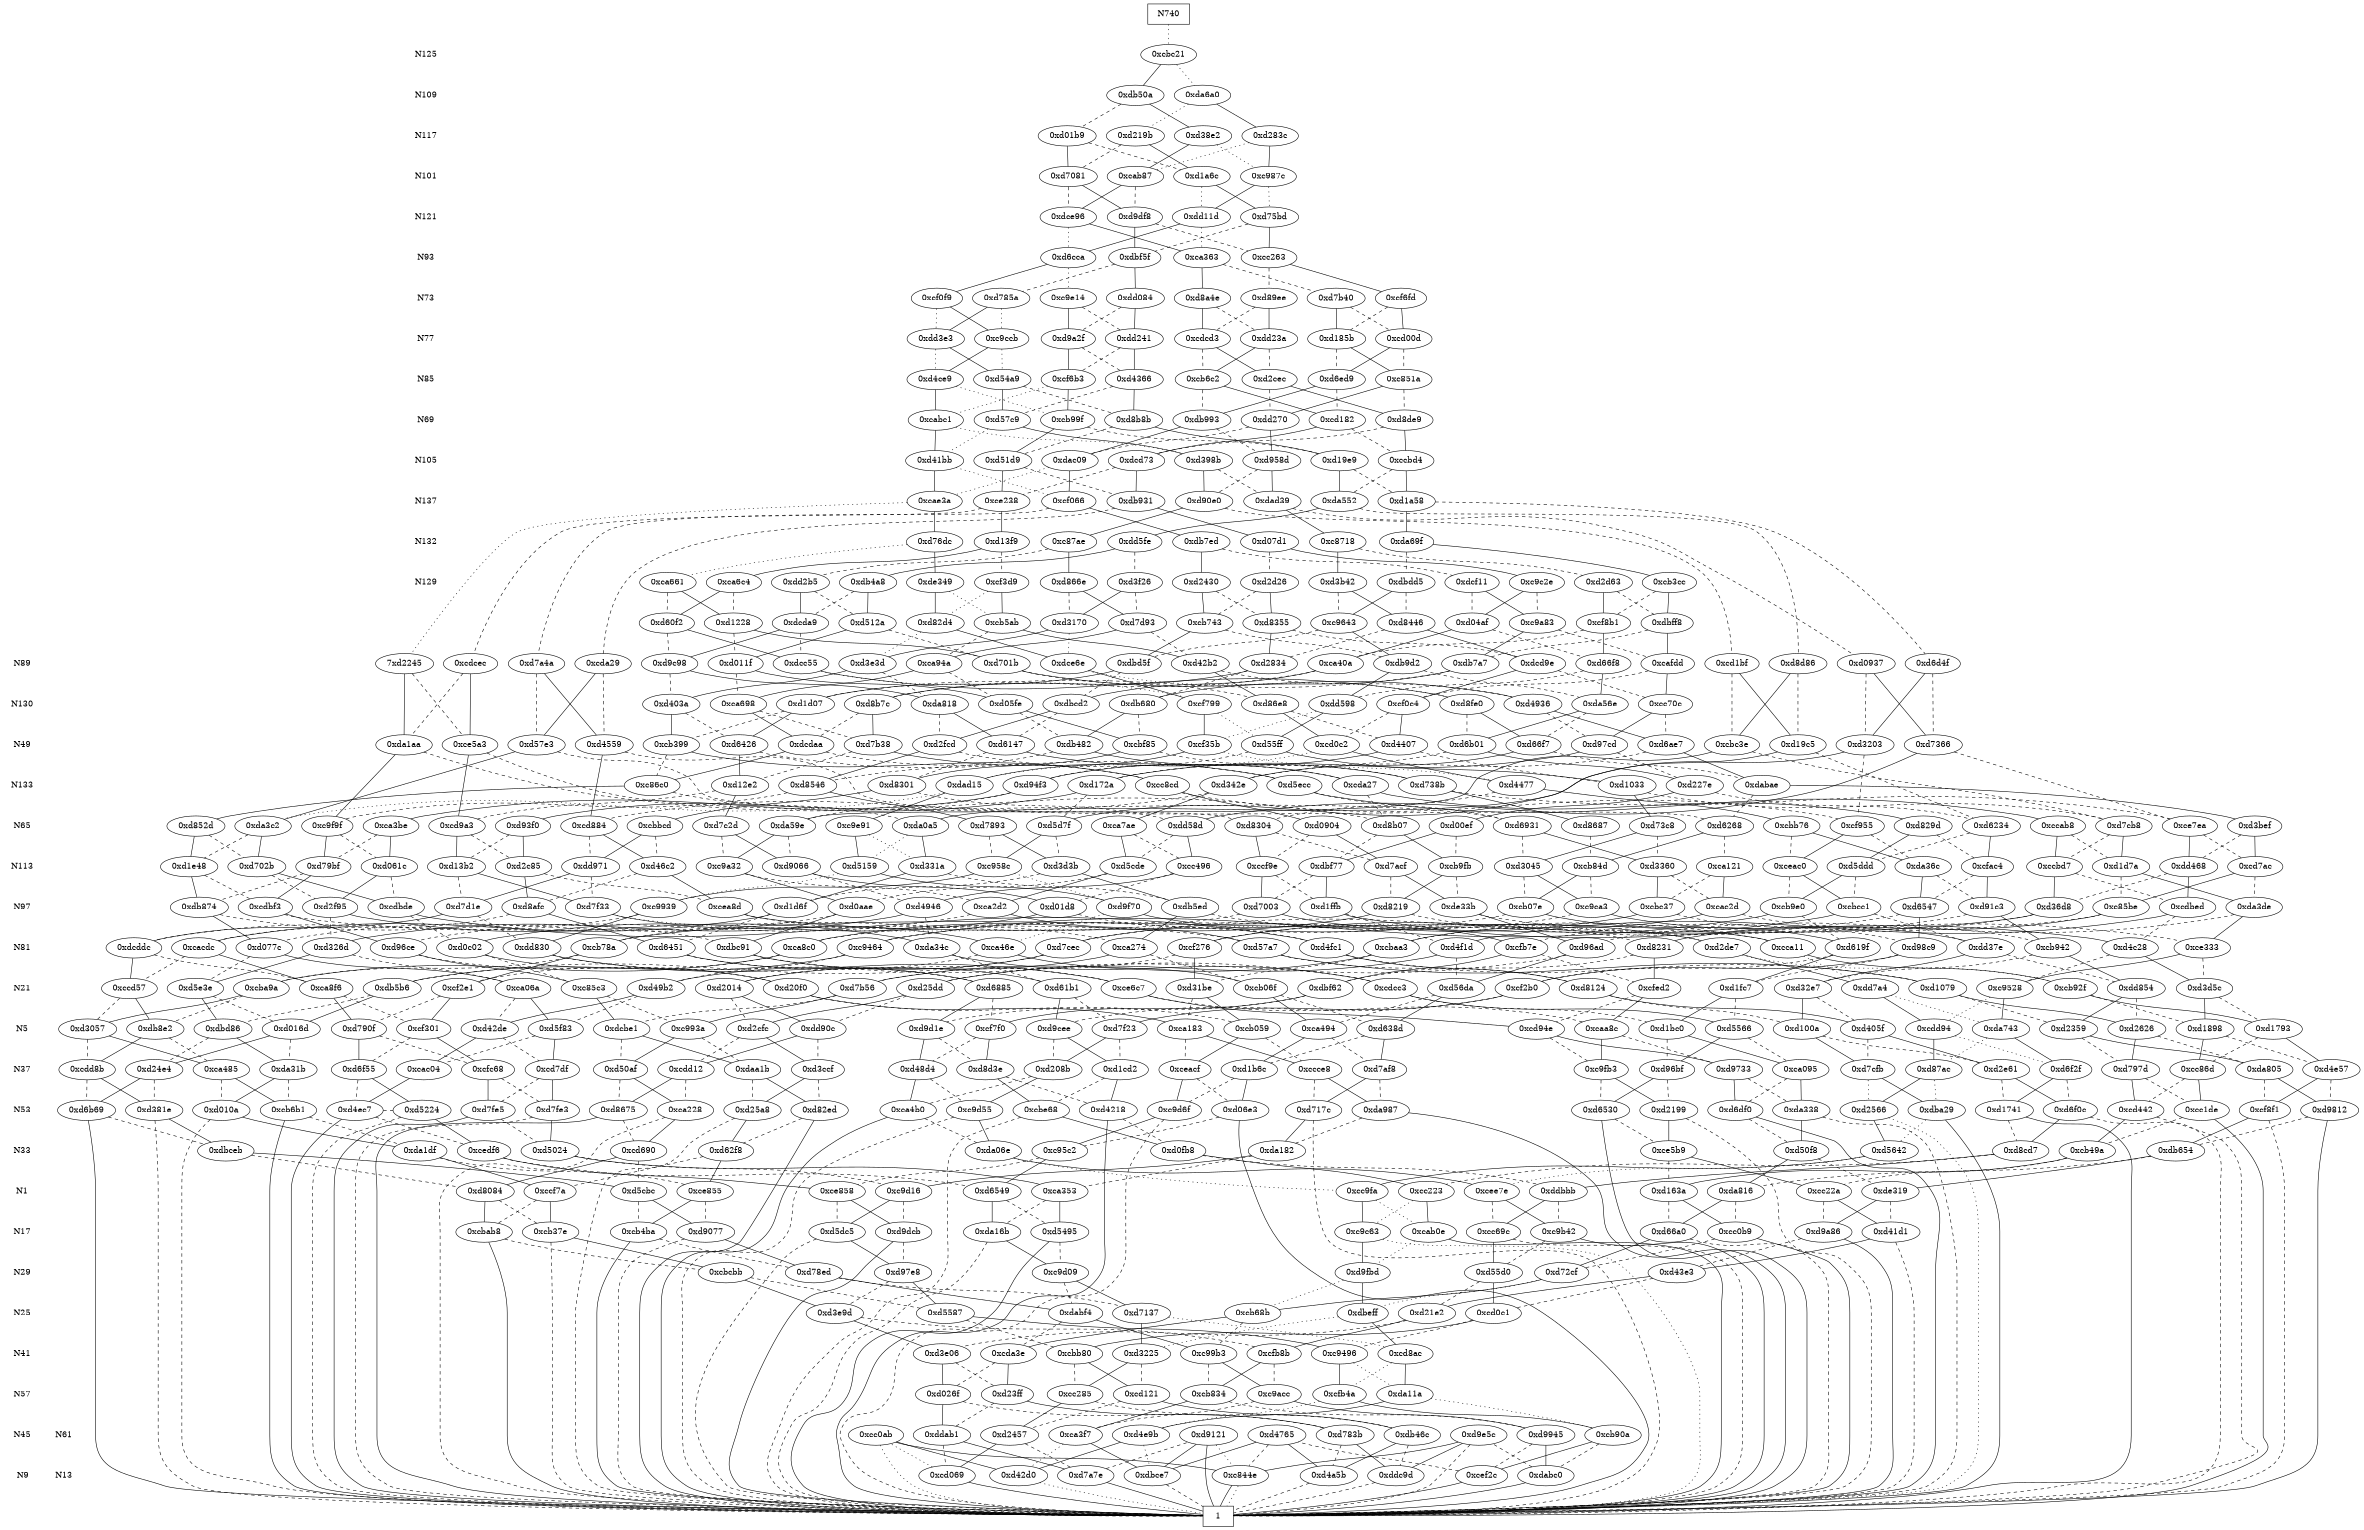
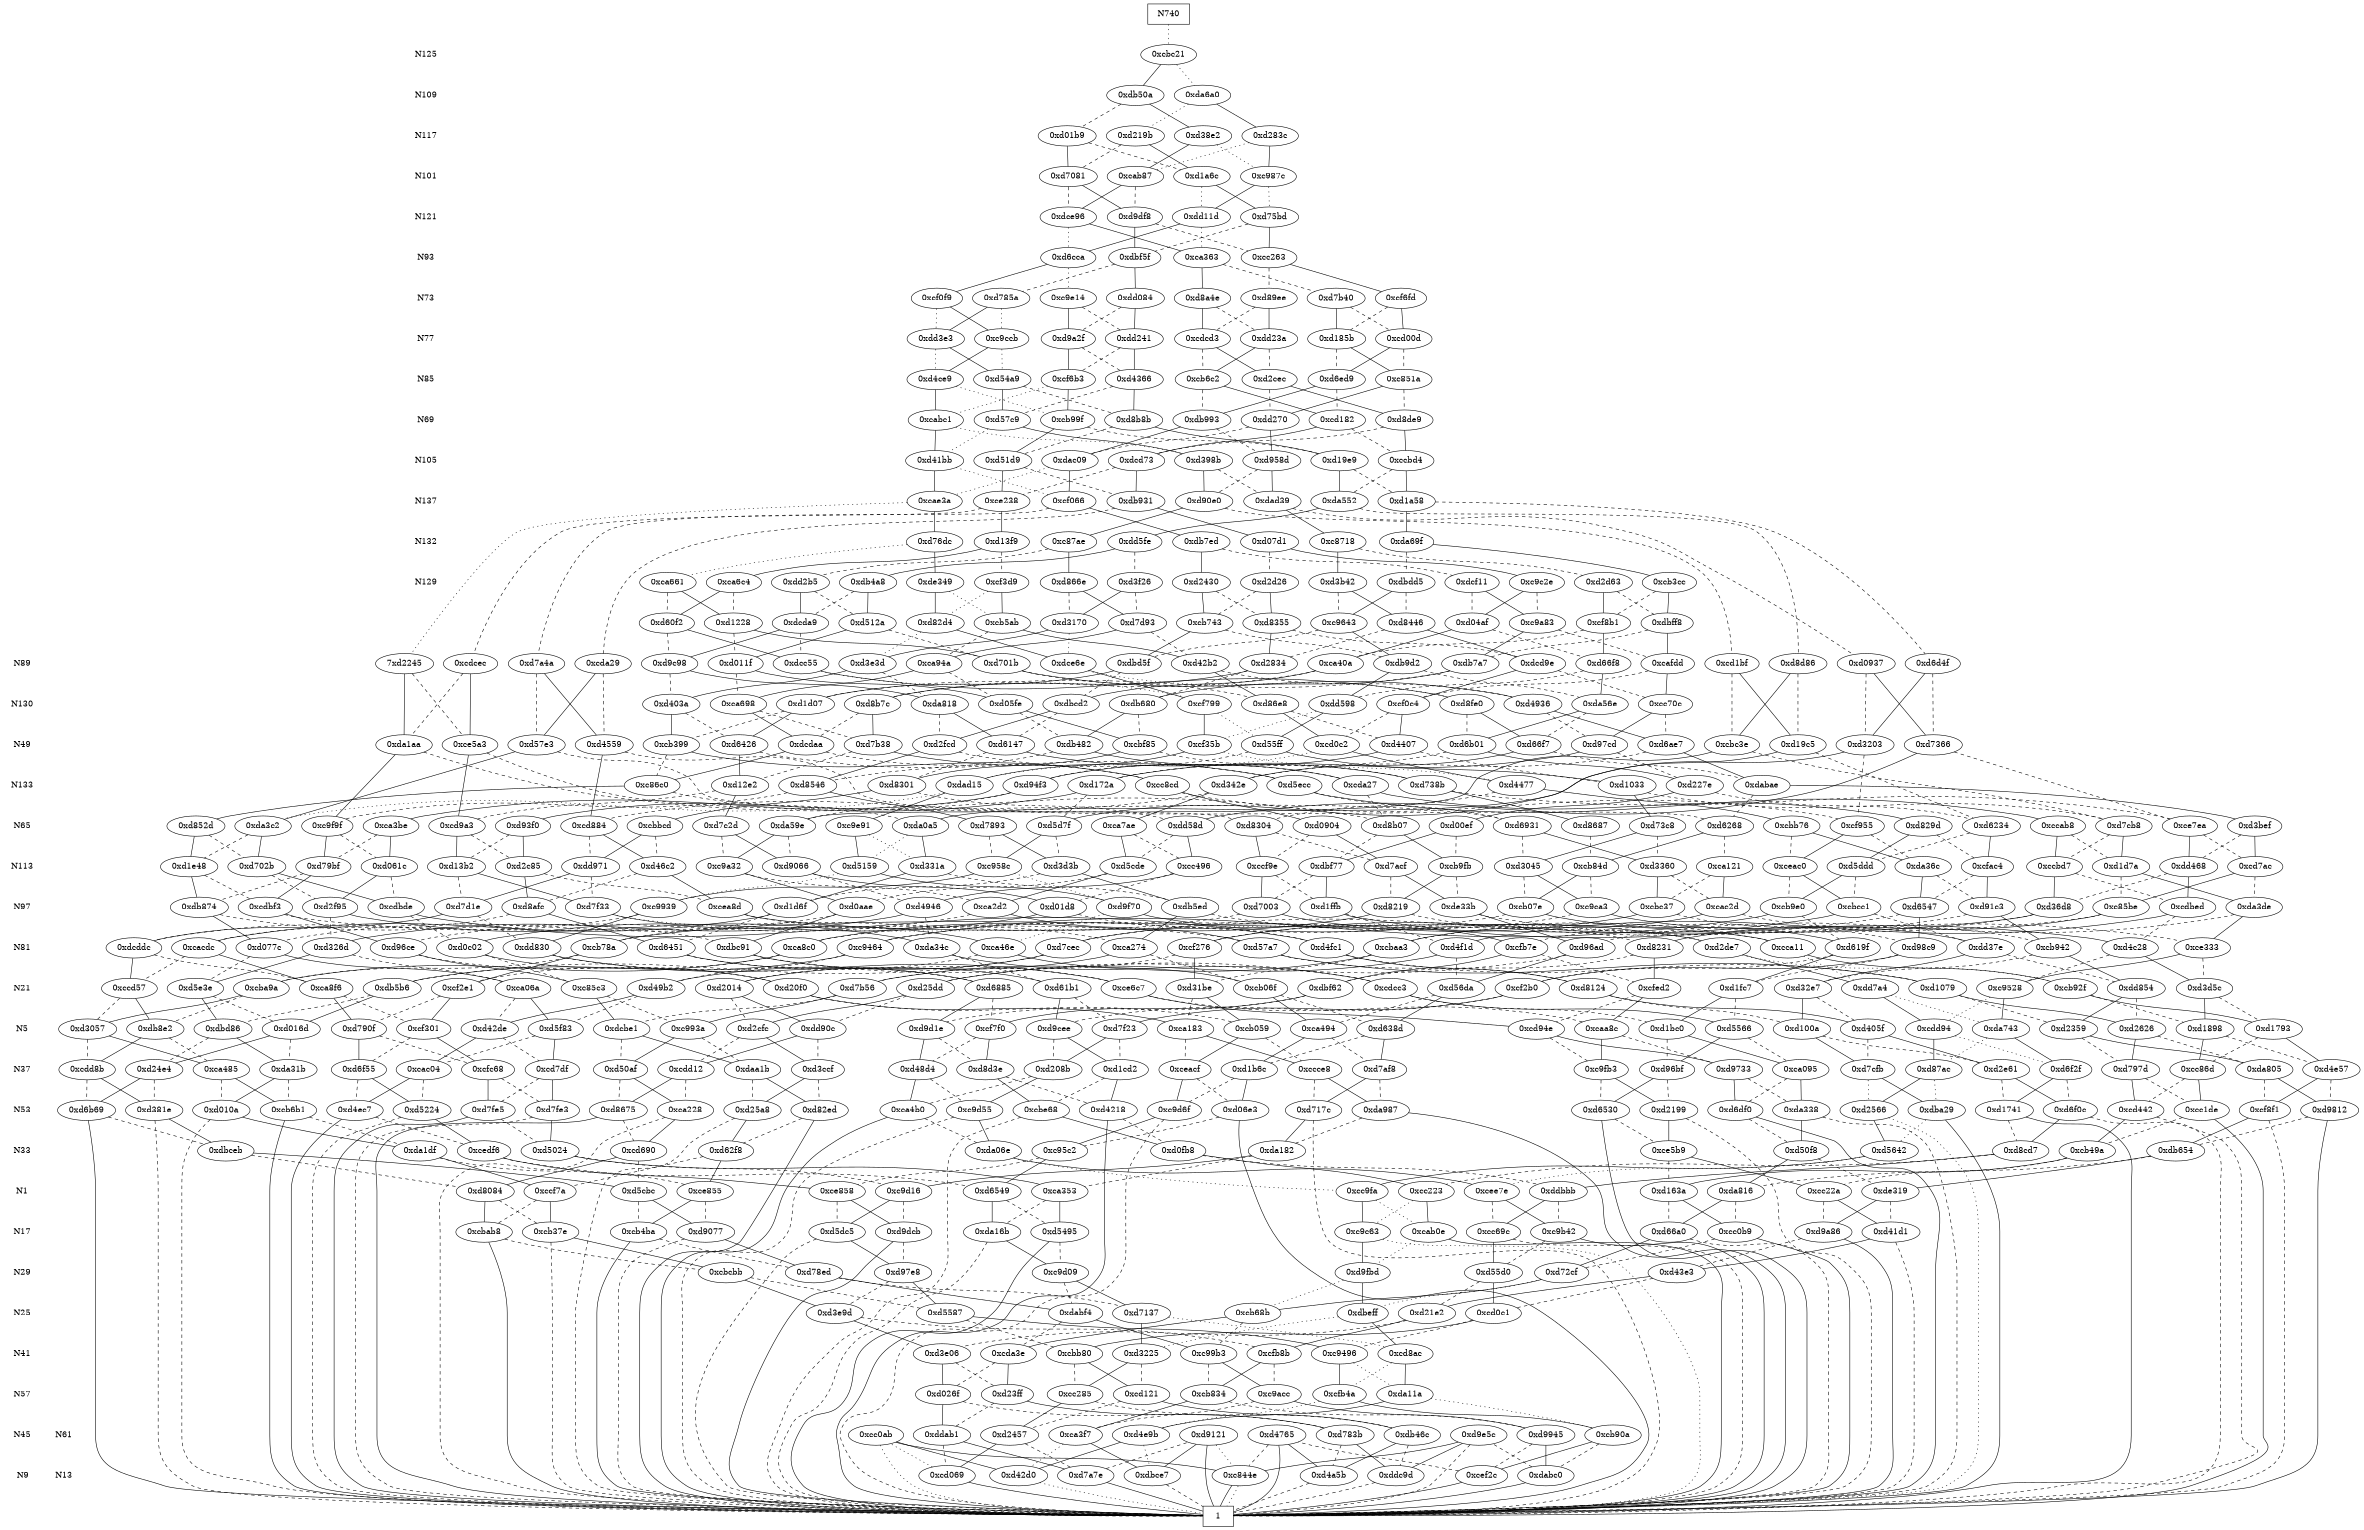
(388, 1110) -> (423, 1090)
(1214, 1455) -> (1271, 1489)
